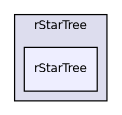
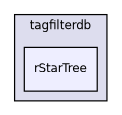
(61, 26) -> (61, 26)
